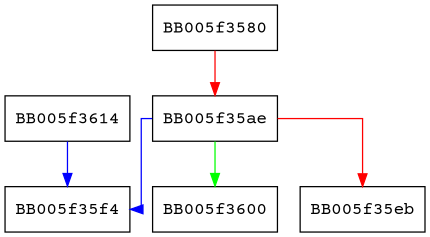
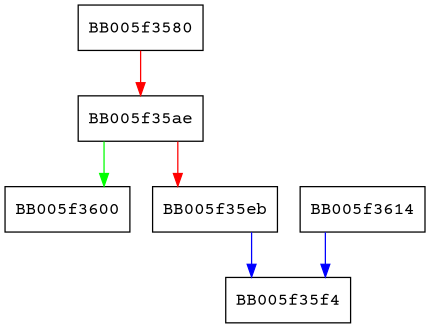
(141, 159) -> (252, 248)
